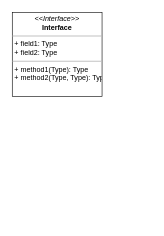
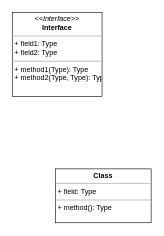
none -> (104, 196)
